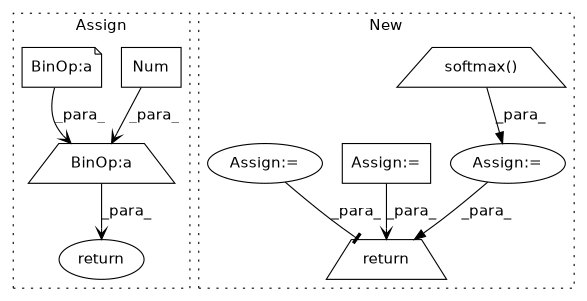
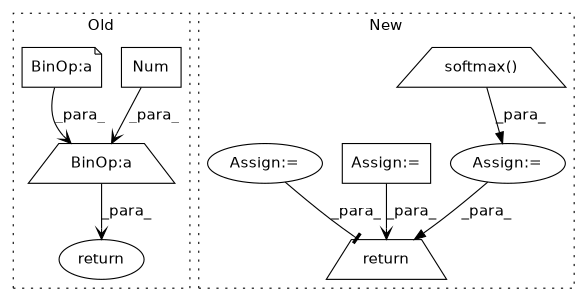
(102, 26) -> (102, 26)
